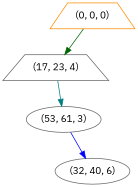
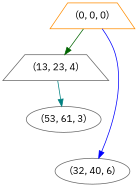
(56, 68) -> (56, 68)
(76, 142) -> (118, 90)
